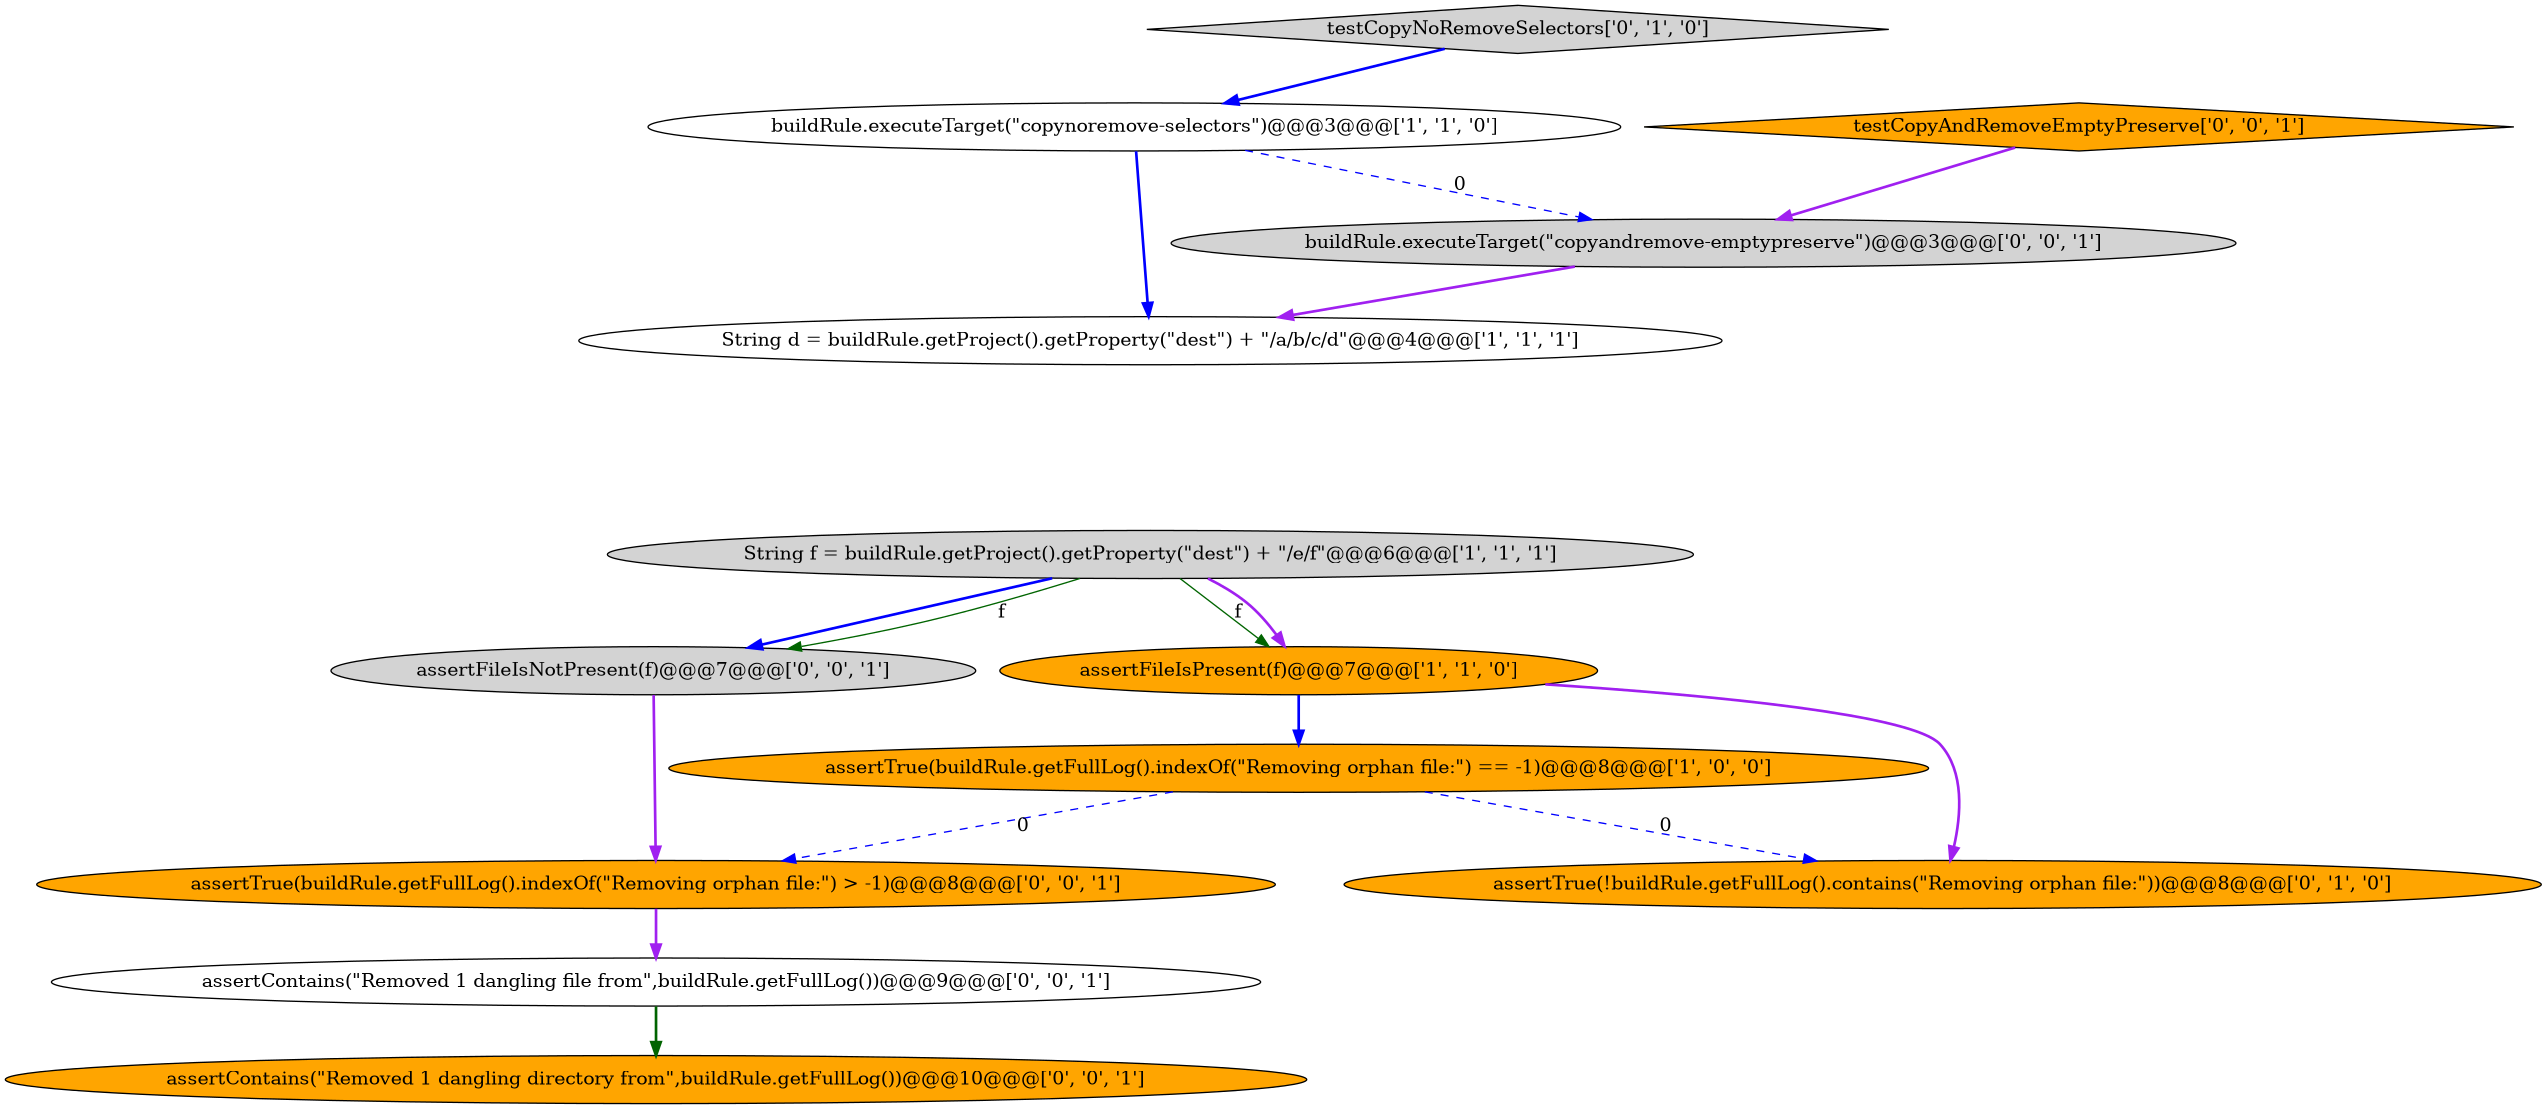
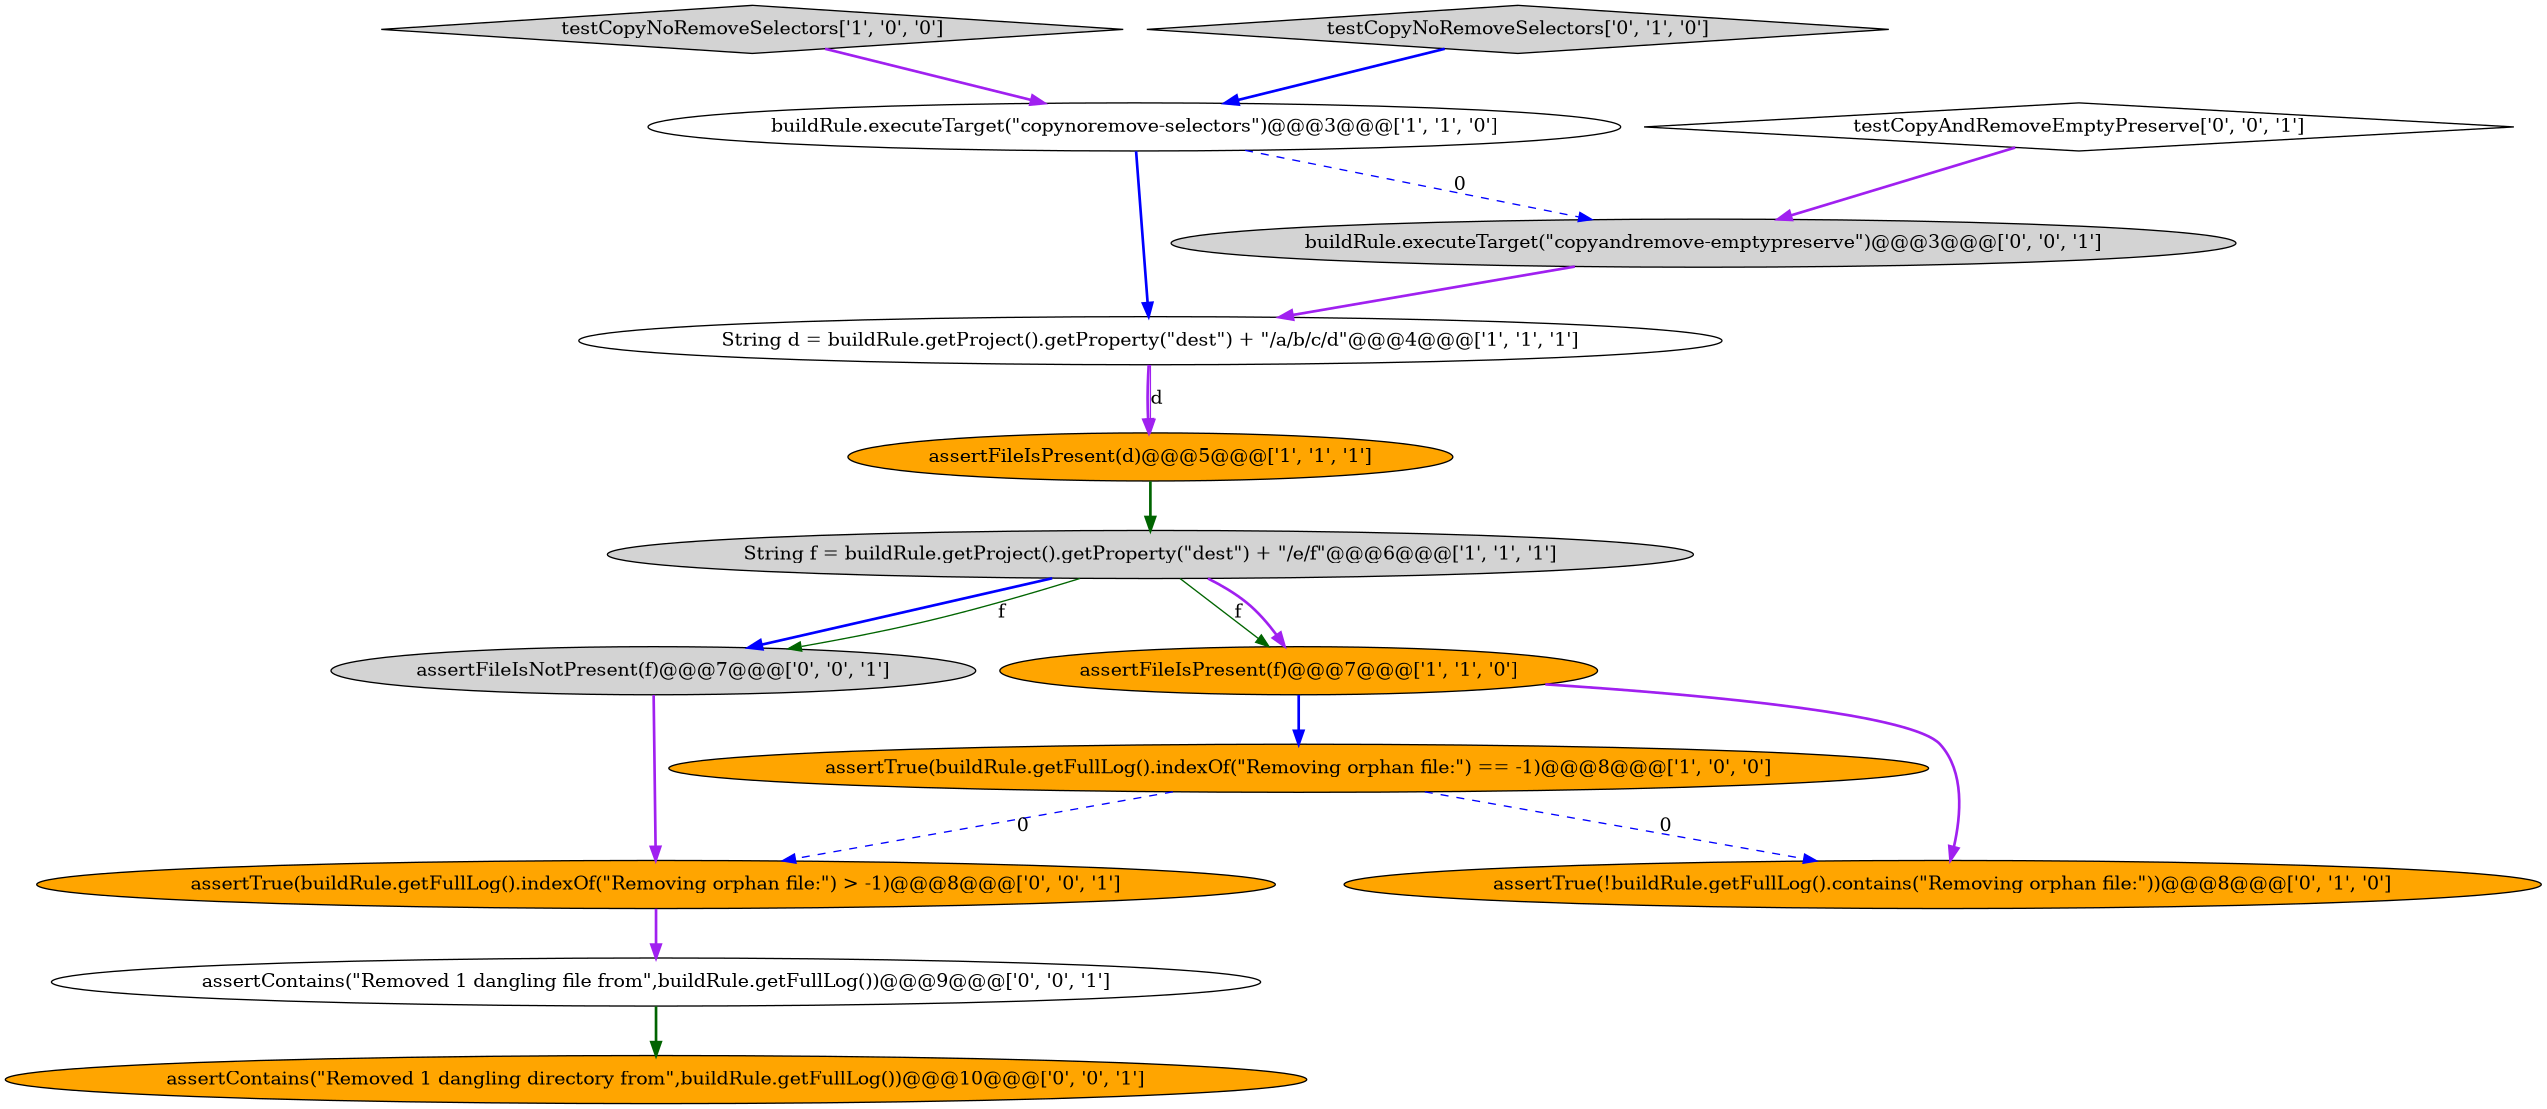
none -> (752, 29)
(2079, 127) -> (2079, 127)
none -> (1150, 457)
